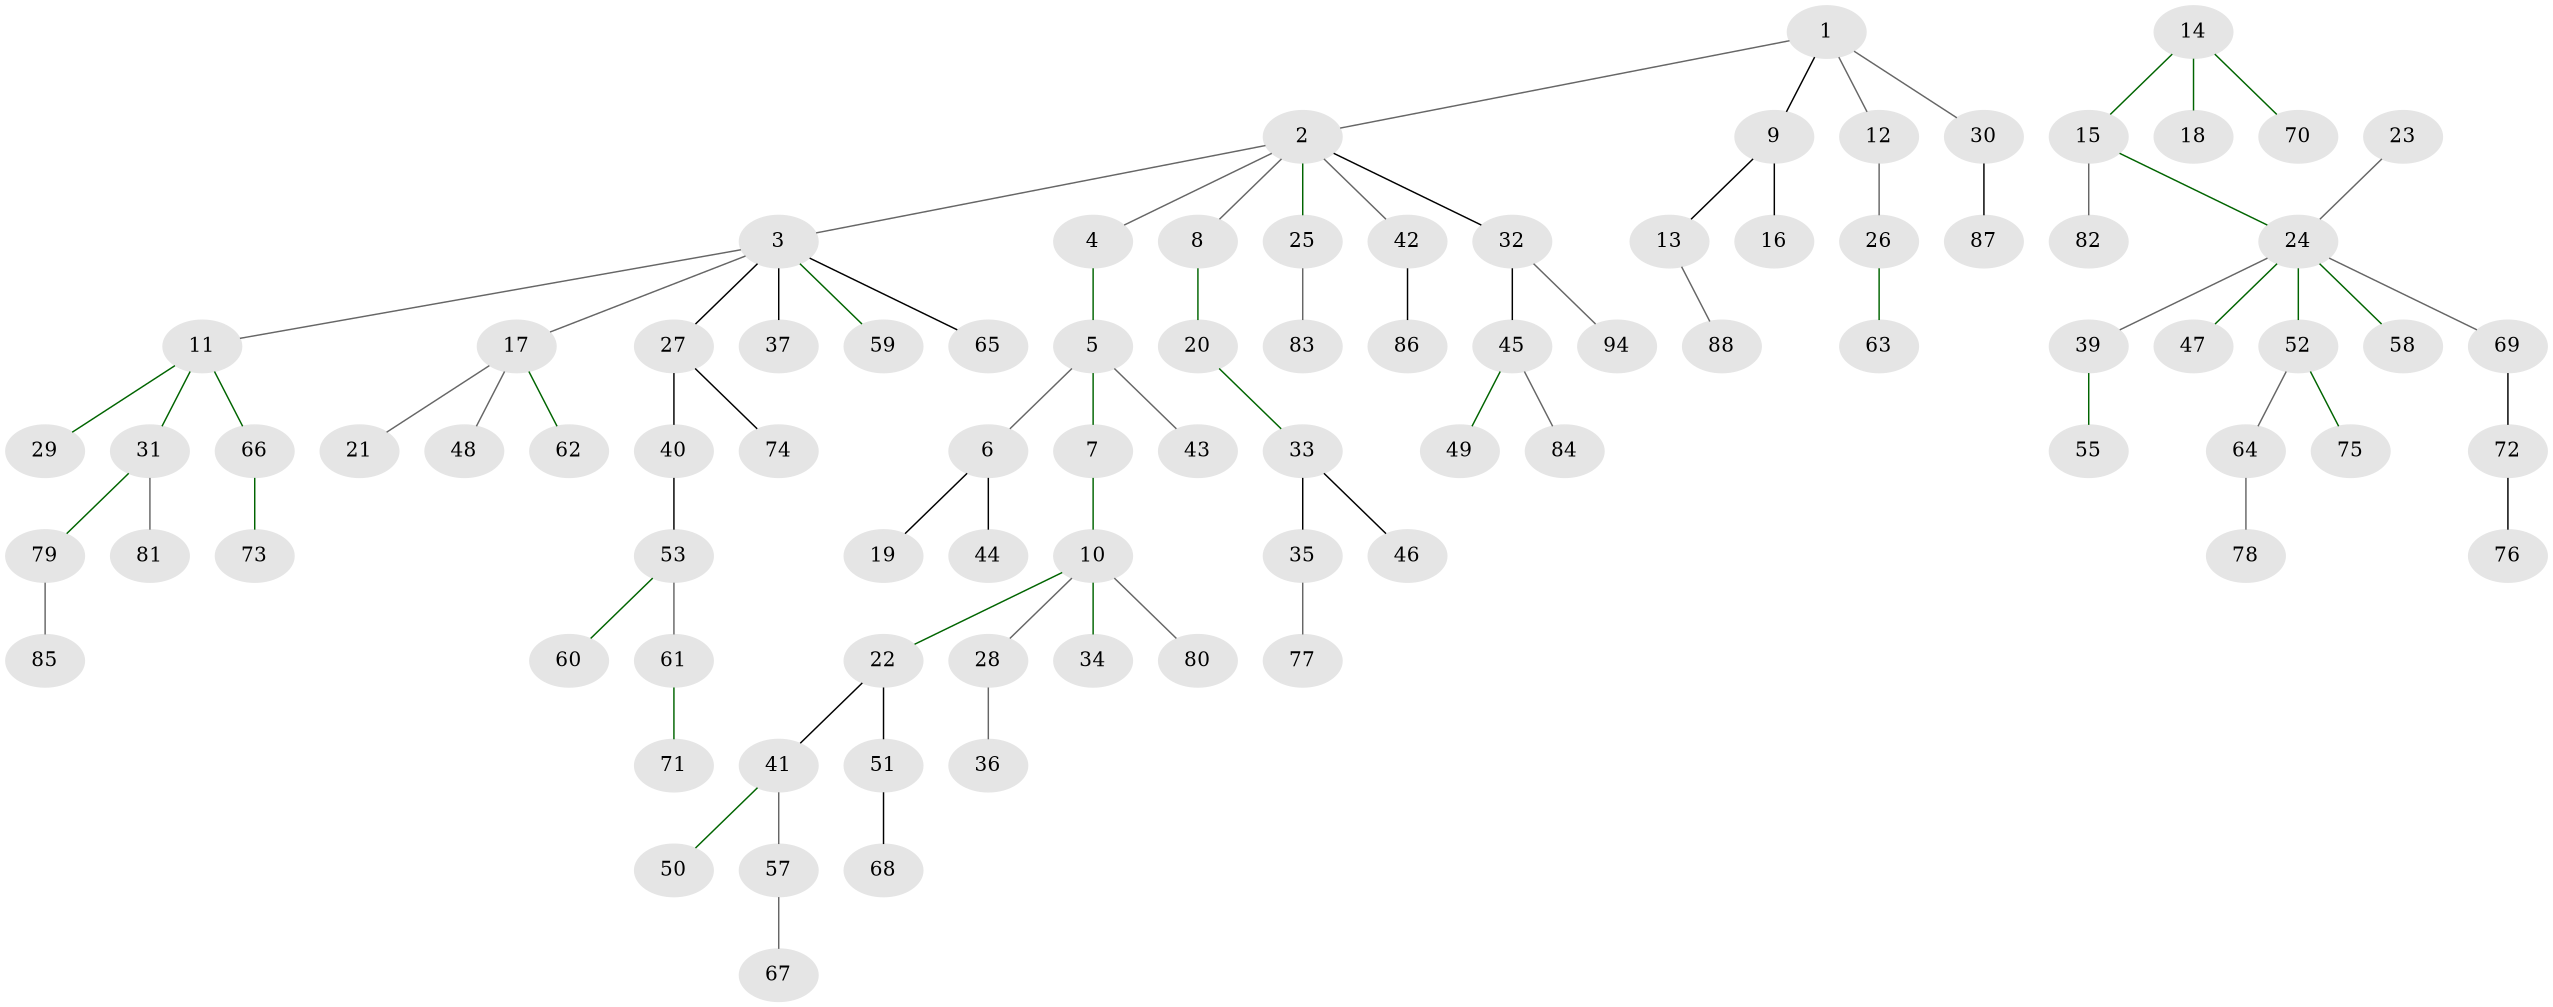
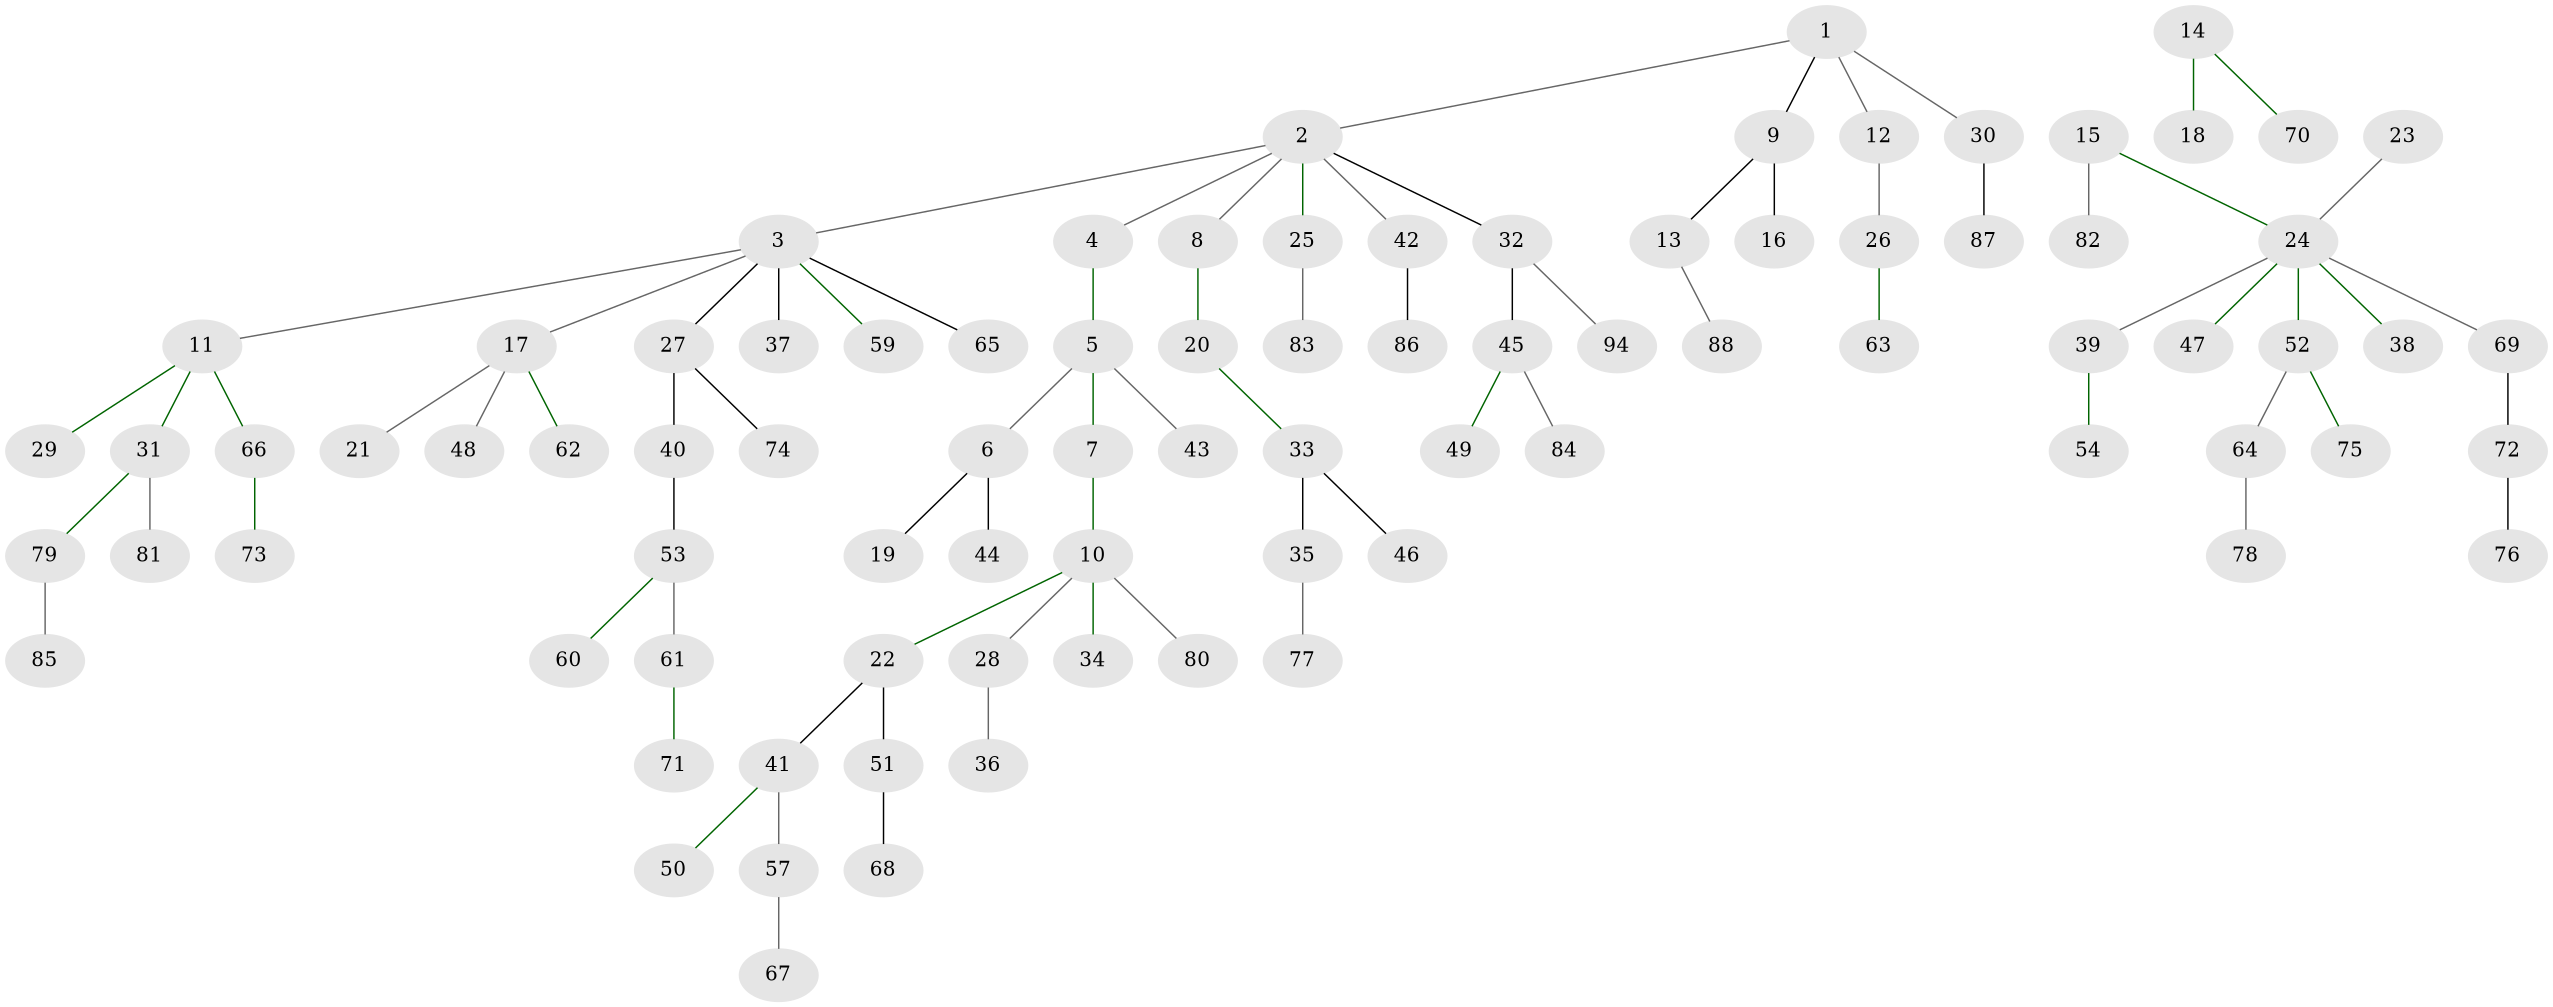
(2141, 84) -> none
(2403, 346) -> (2403, 346)
(2089, 451) -> (2089, 451)
